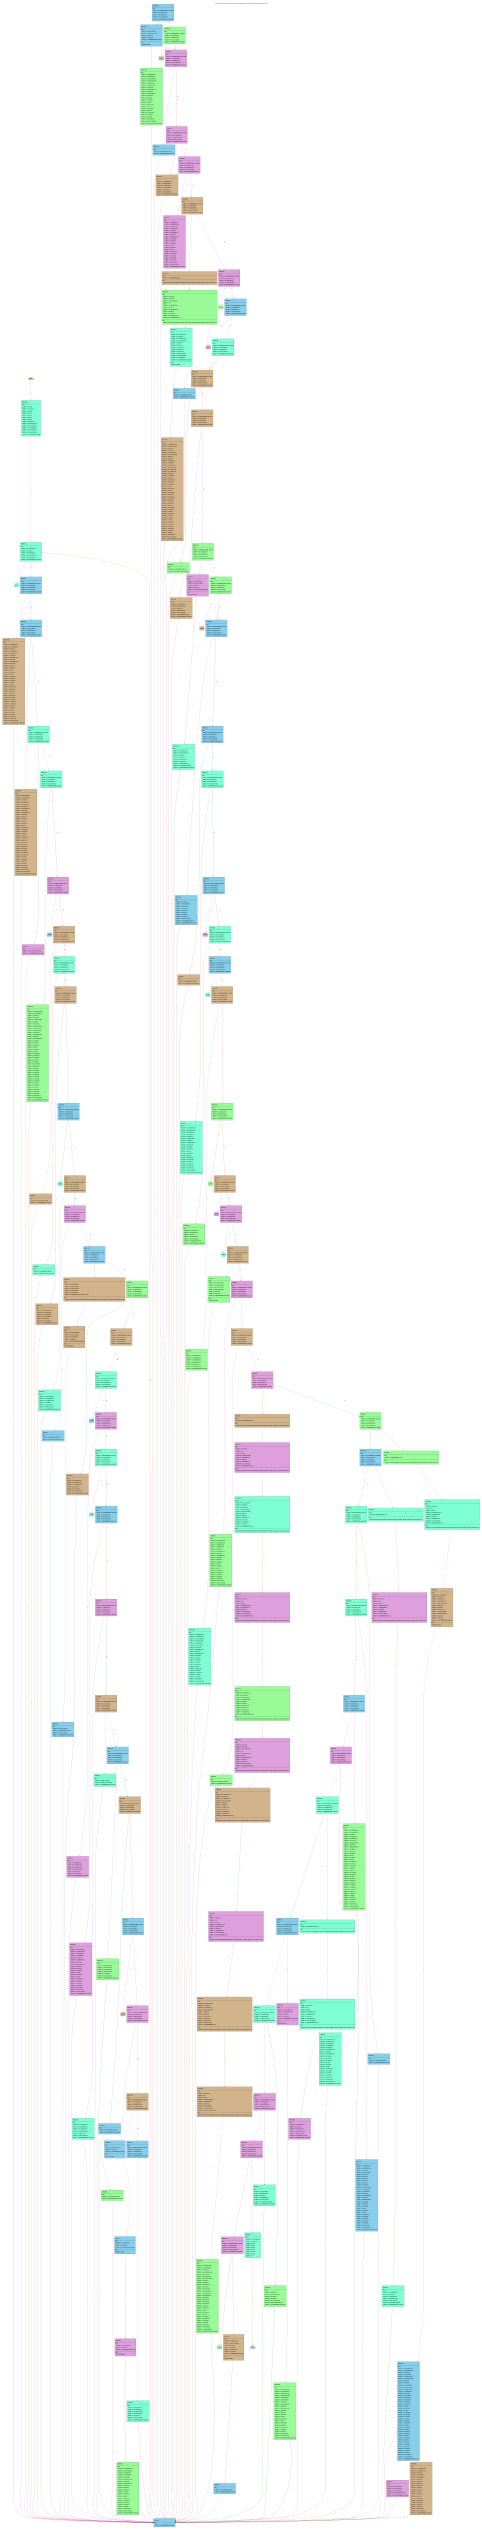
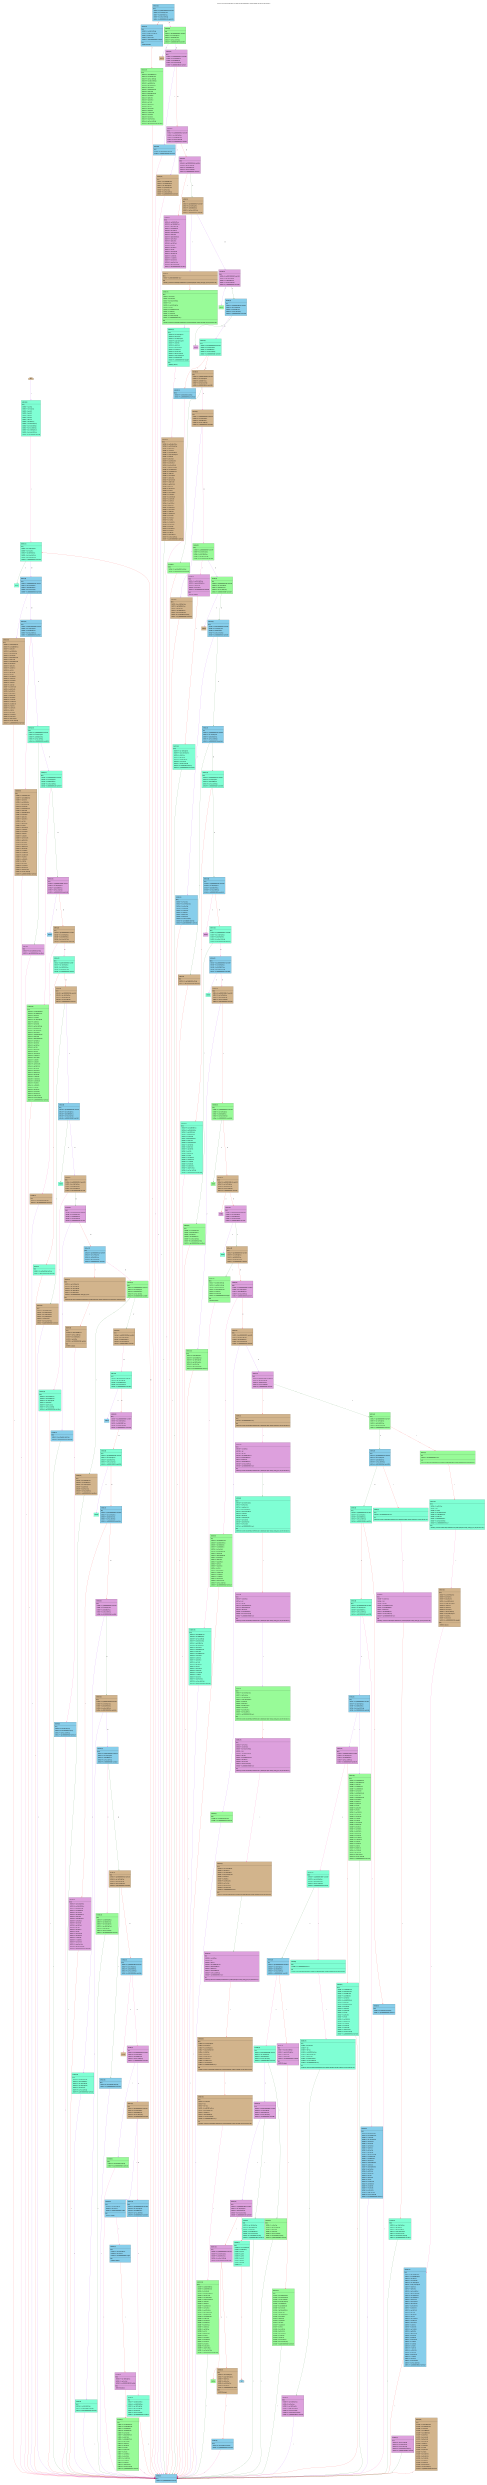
(78, 1867) -> none
